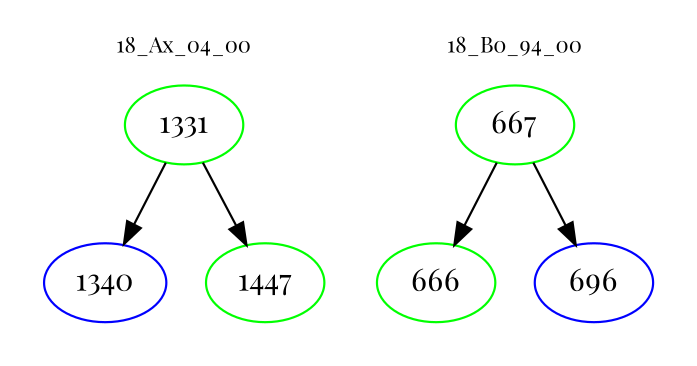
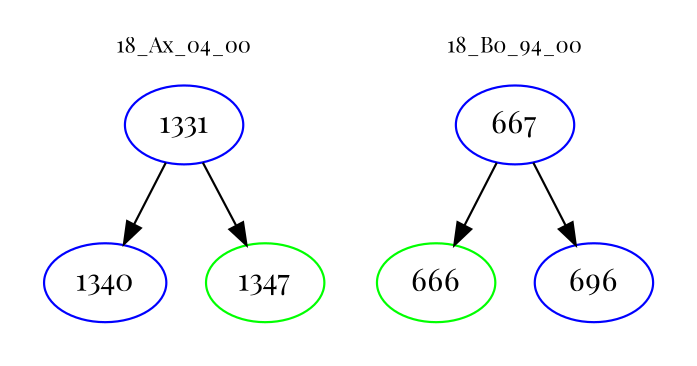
(184, 125) -> (184, 125)
(515, 125) -> (515, 125)
(265, 283) -> (265, 283)
